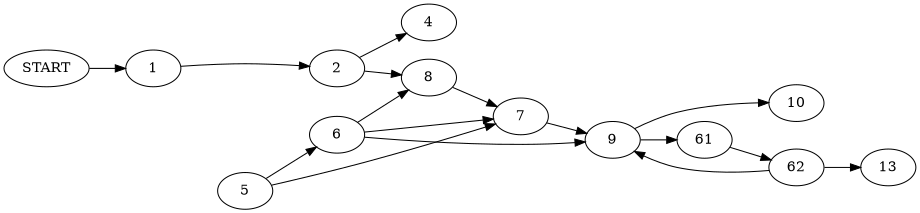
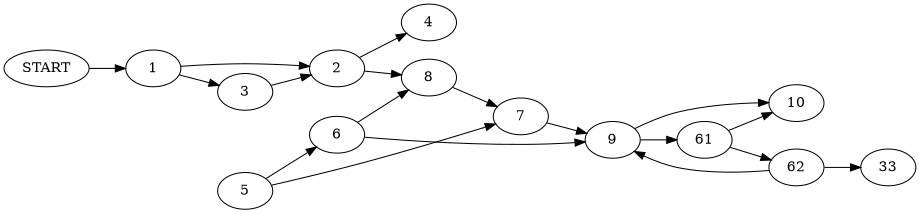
none -> (245, 92)
none -> (746, 123)
(424, 126) -> none
(888, 167) -> (888, 167)
